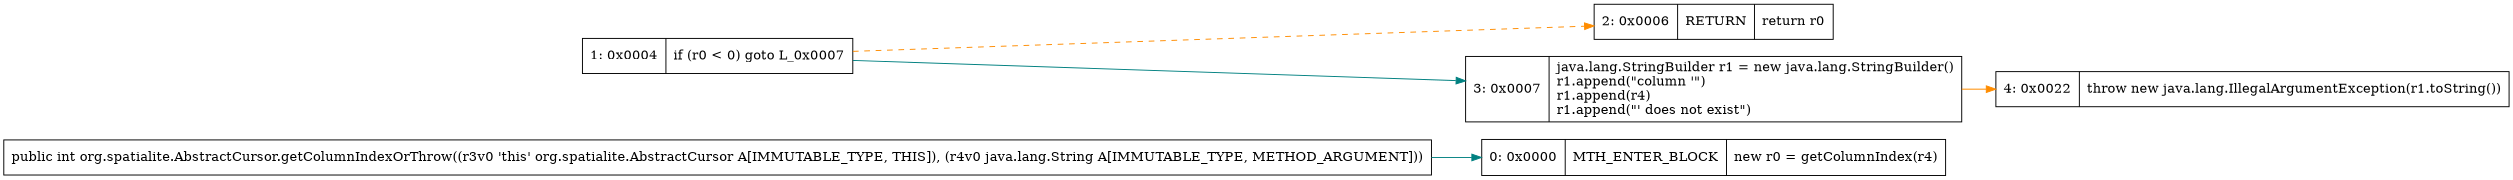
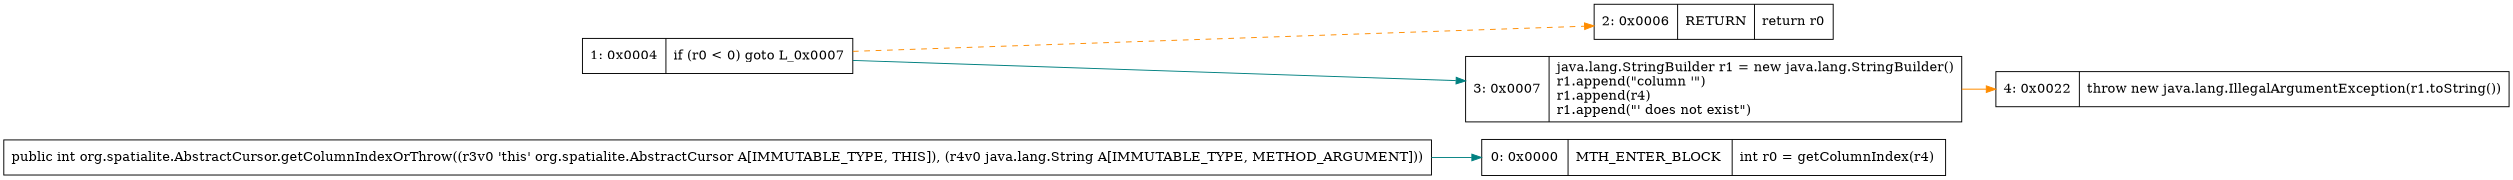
(1836, 157) -> (1837, 157)
